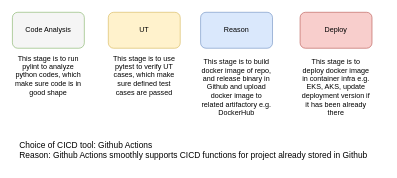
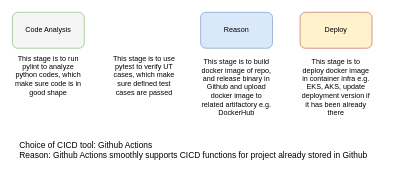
(144, 30) -> none
(336, 30) -> (336, 30)
